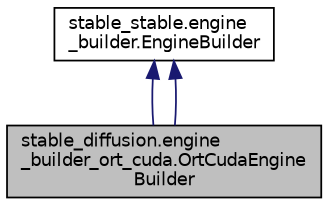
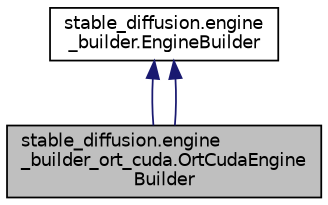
(164, 34) -> (164, 34)
